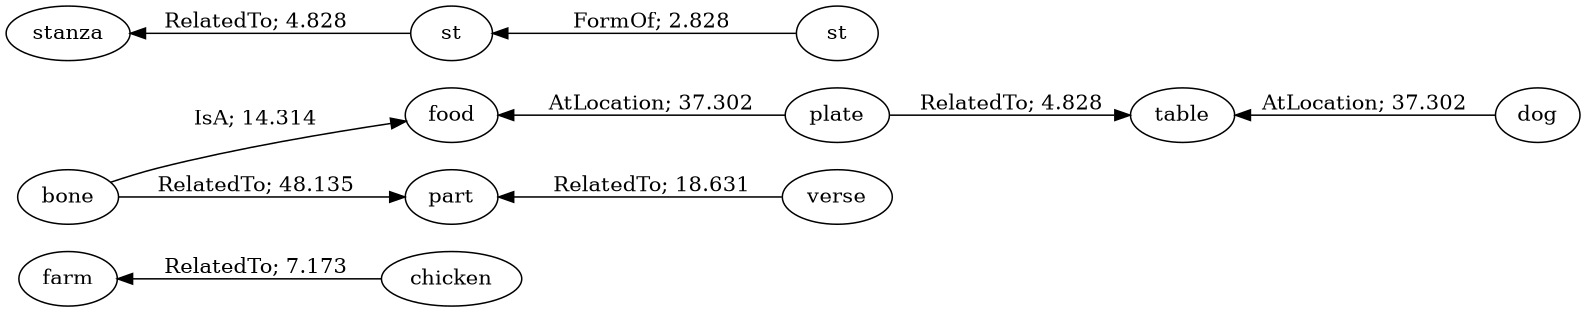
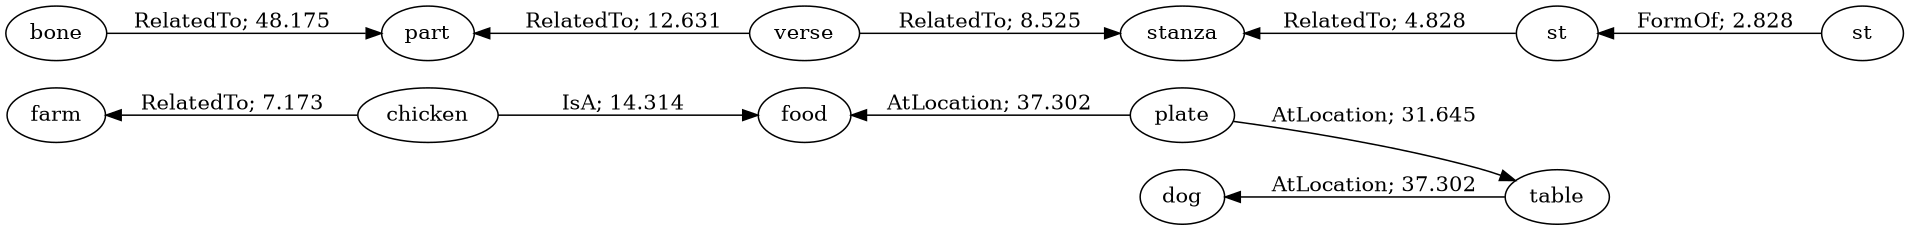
none -> (982, 33)
(1011, 104) -> (1375, 116)
(1373, 115) -> (1373, 197)
(250, 148) -> (620, 115)
(256, 186) -> (232, 22)
(652, 186) -> (624, 22)
